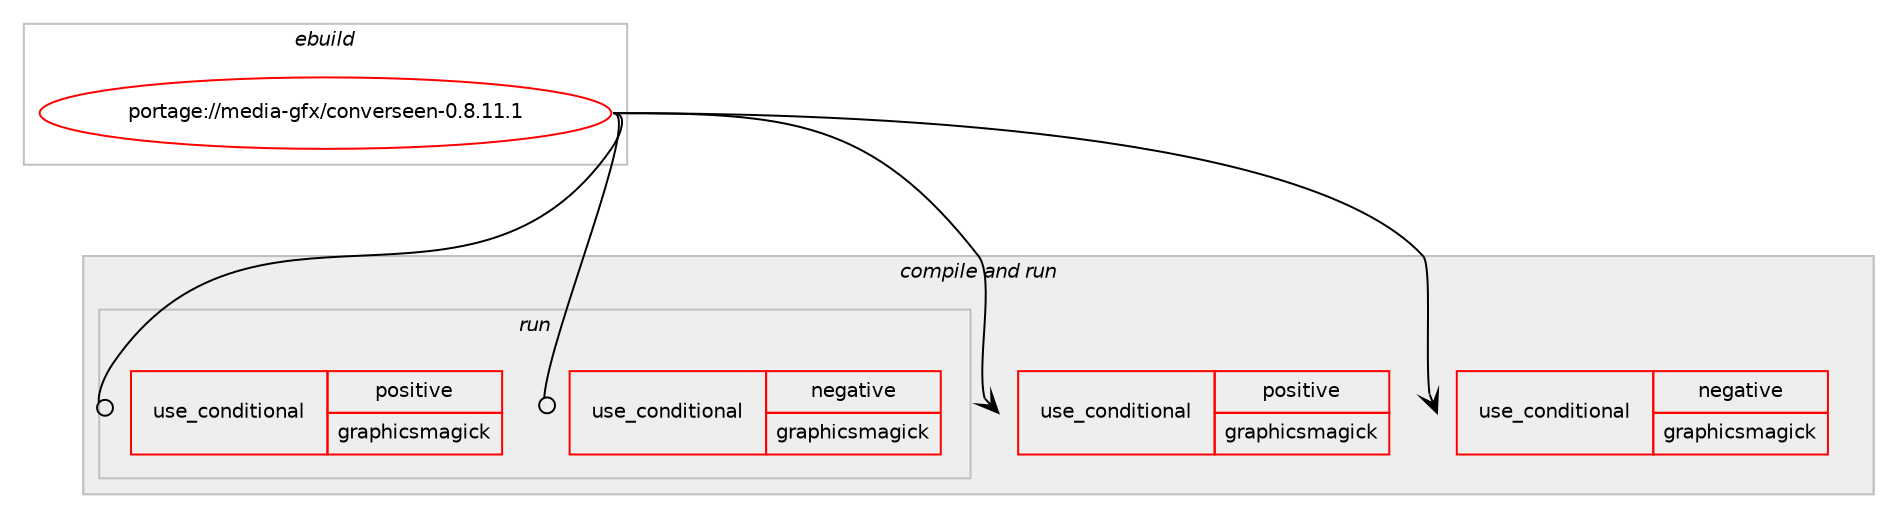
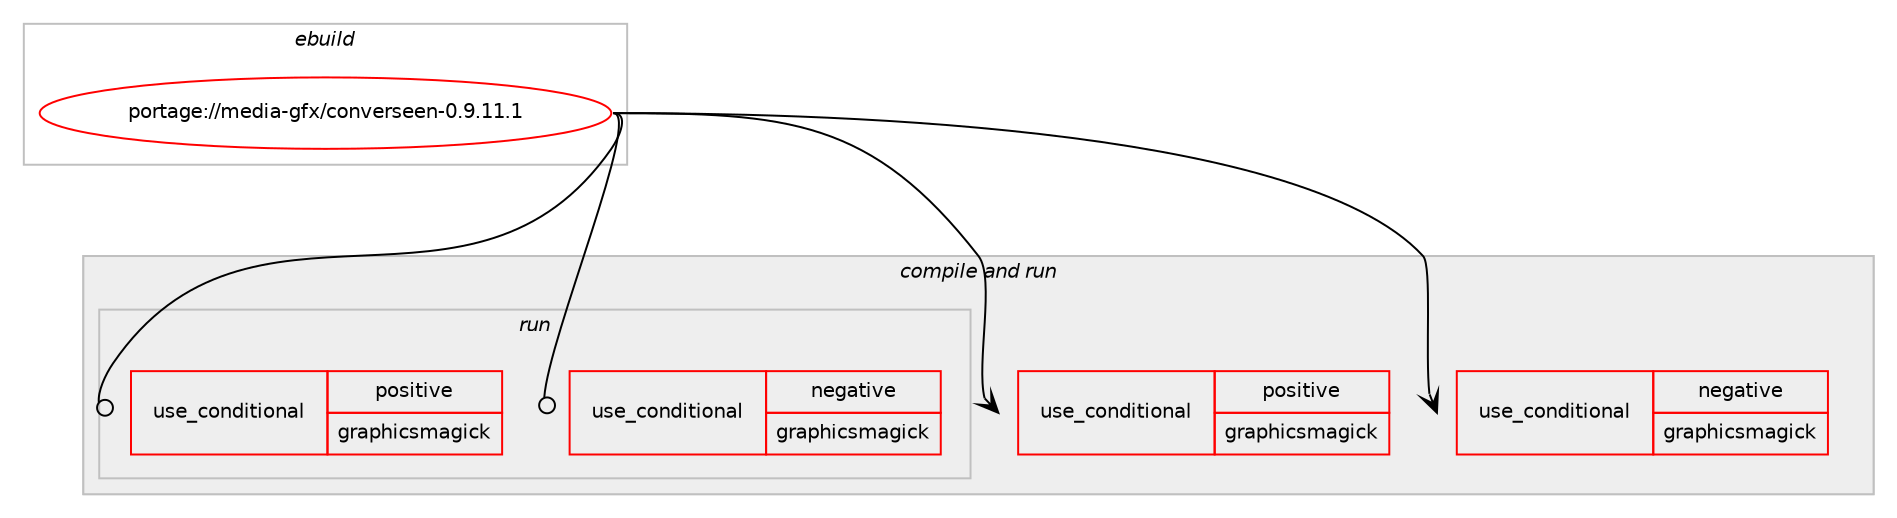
(325, 113) -> (325, 113)
